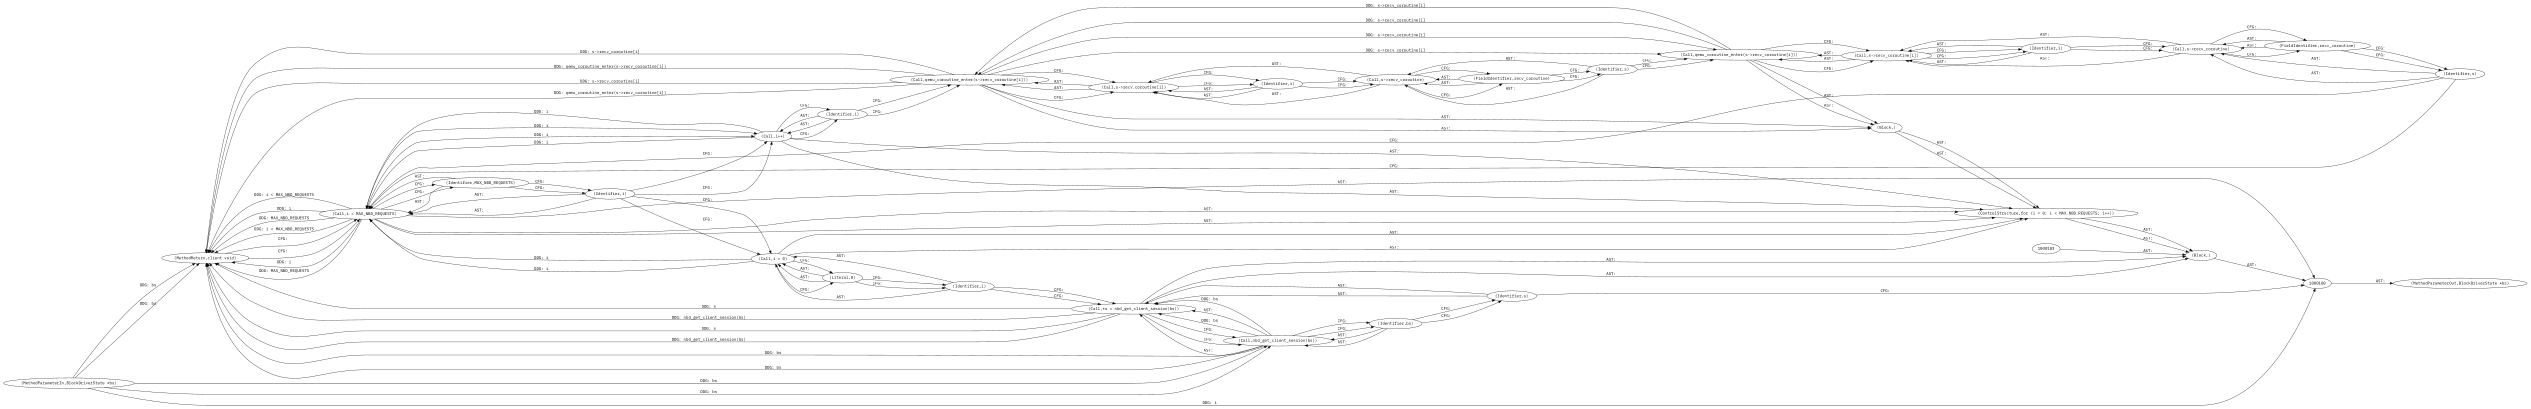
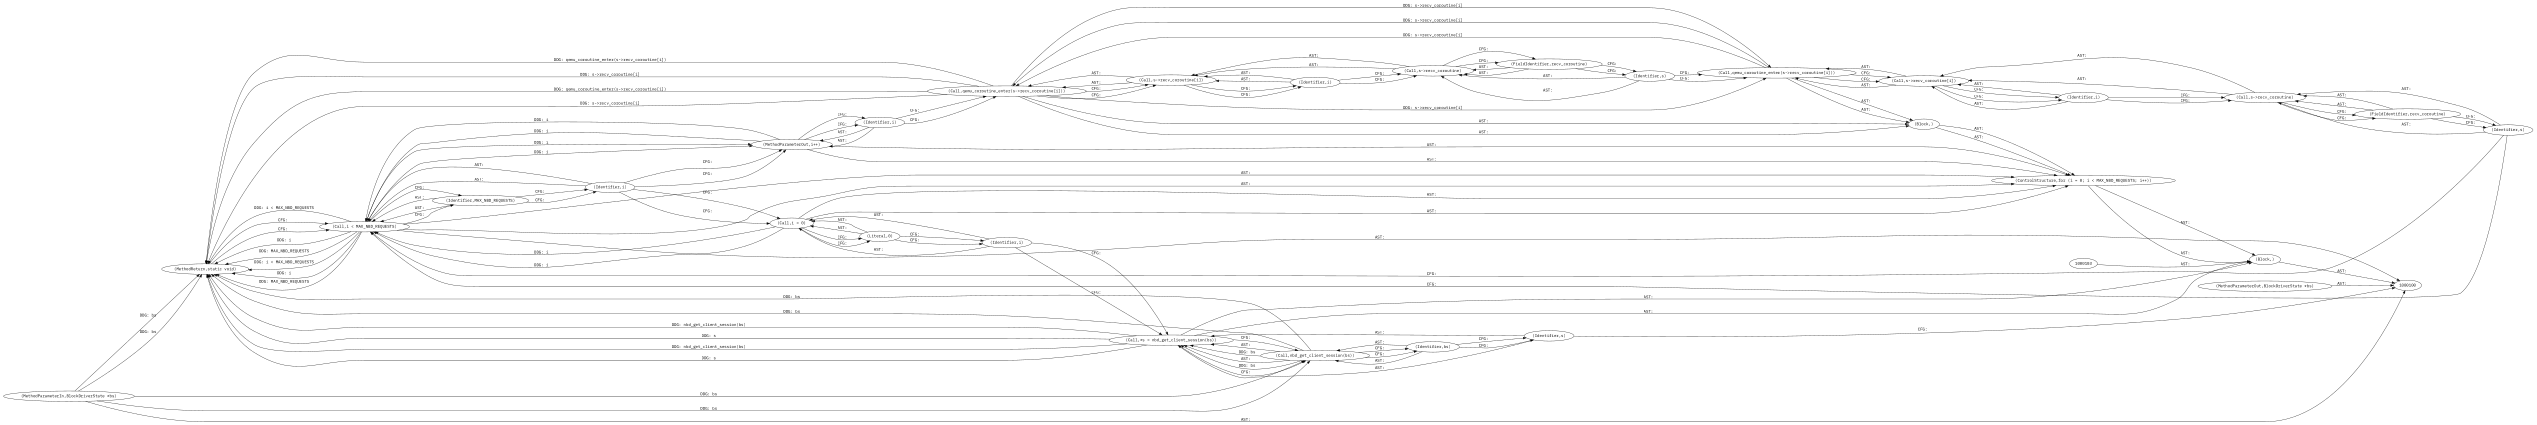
(773, 136) -> (792, 145)
(205, 258) -> (205, 269)
(2361, 283) -> (2361, 286)
(1210, 403) -> (1247, 420)
